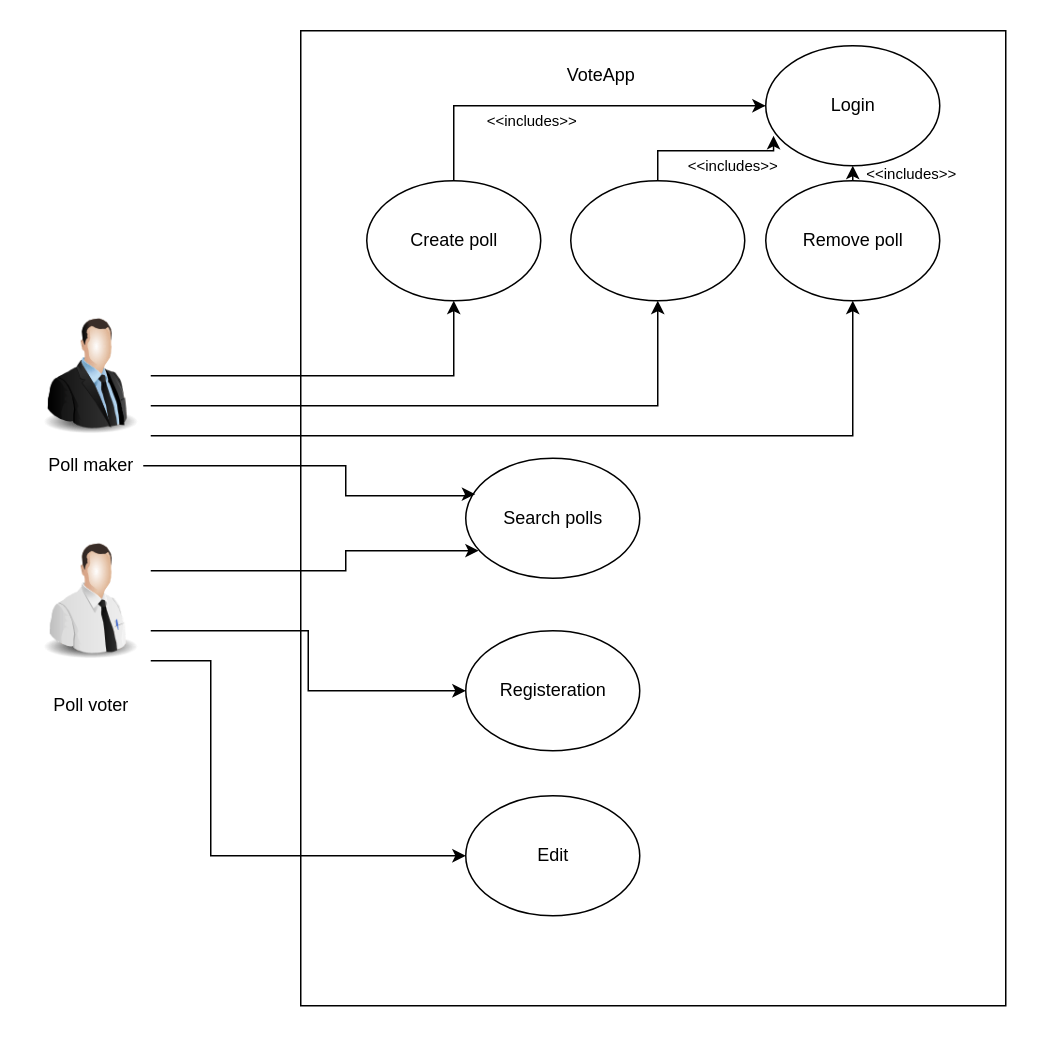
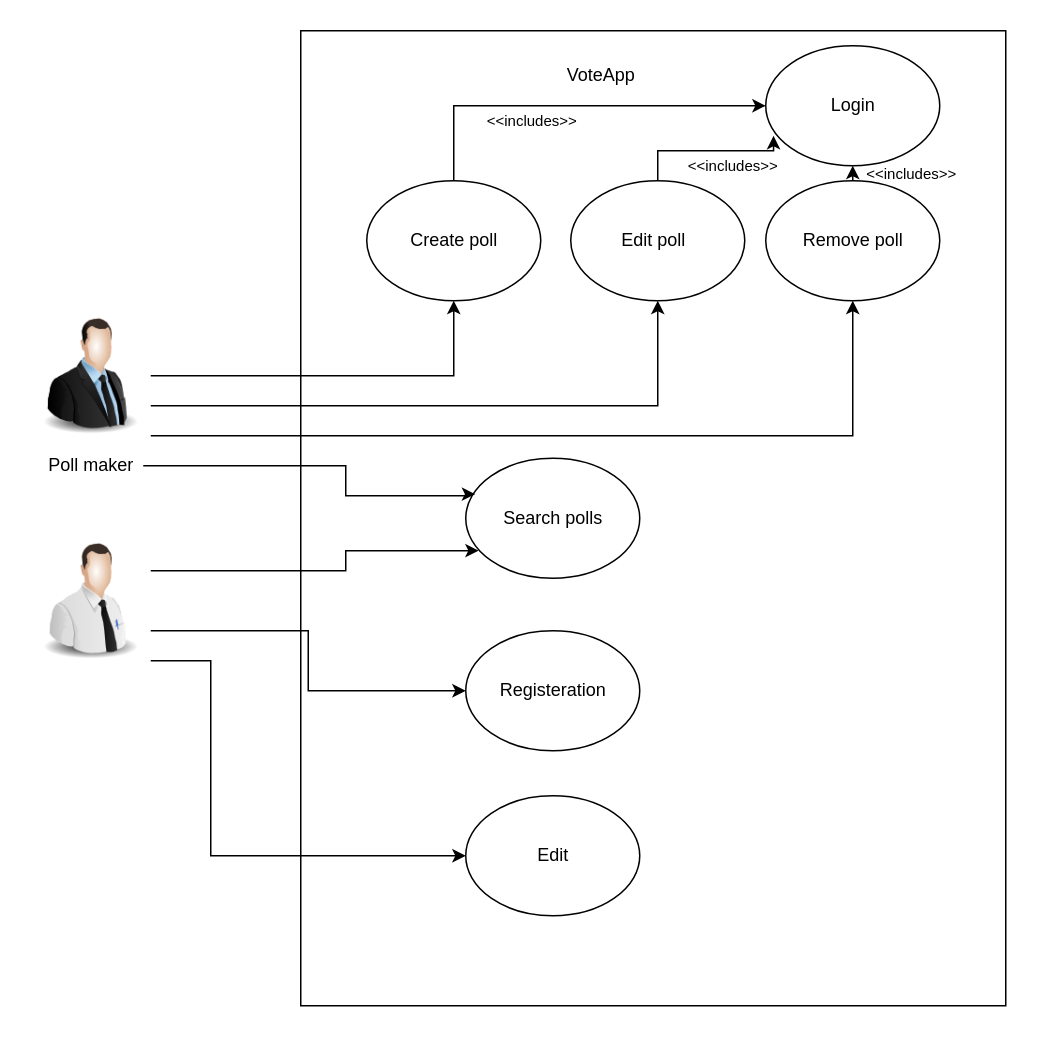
none -> (653, 241)
(91, 706) -> none
